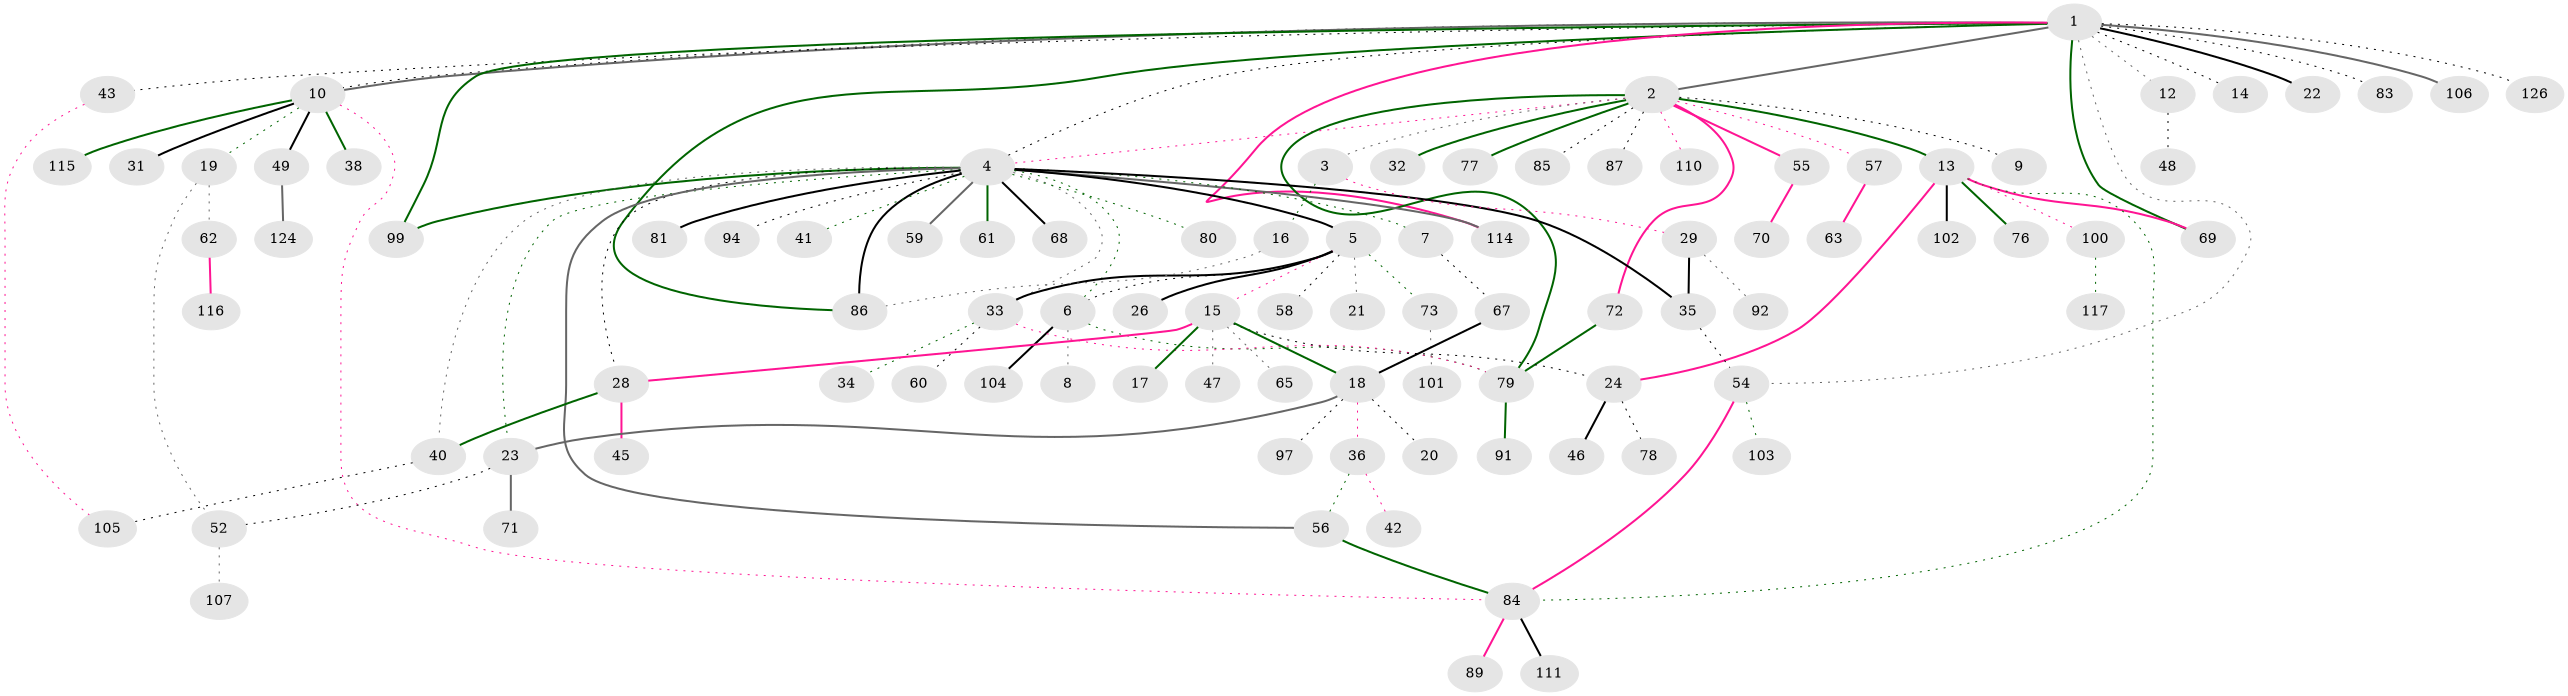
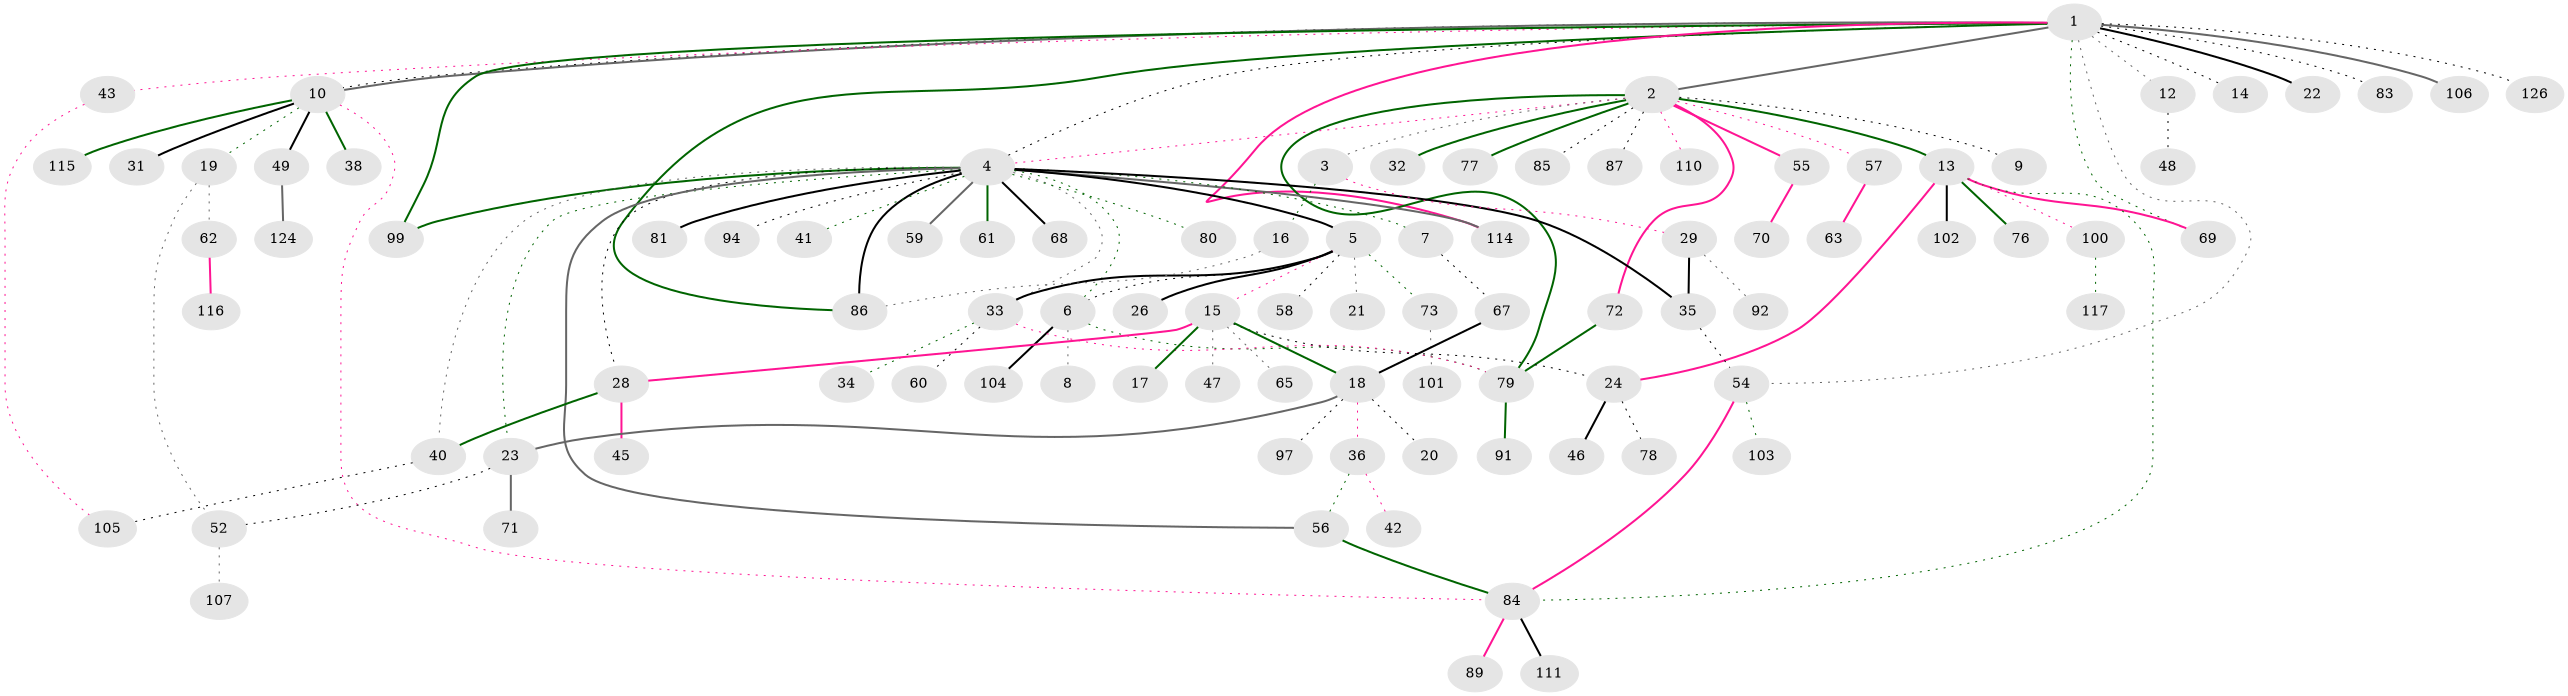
(1090, 40) -> (1090, 40)
(2086, 162) -> (2086, 162)
